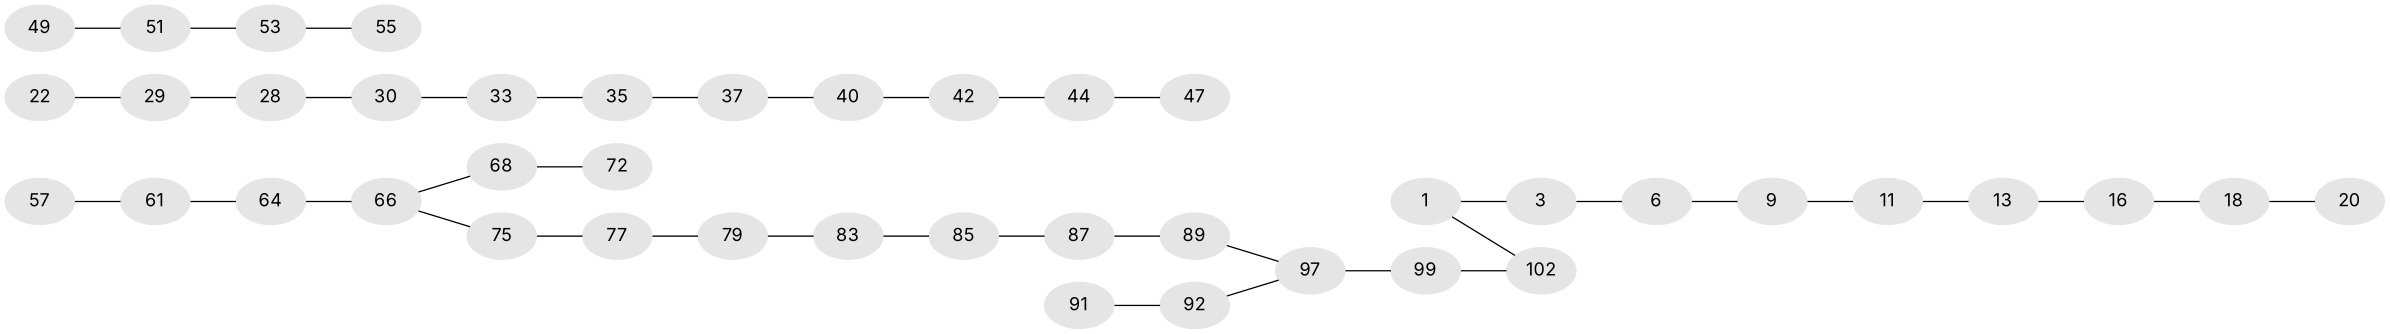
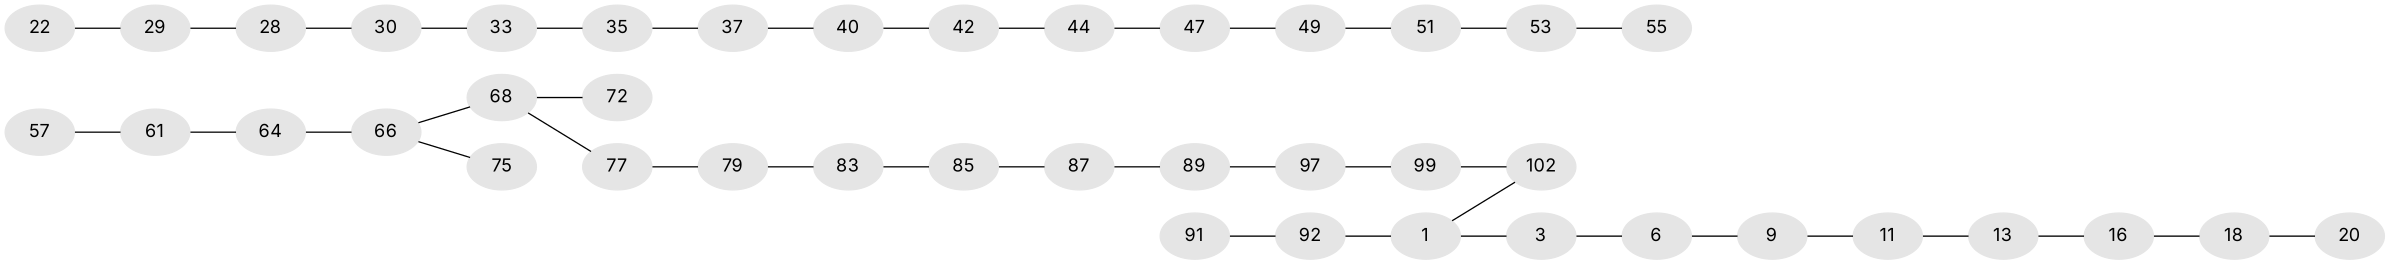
none -> (1253, 28)
(560, 236) -> (560, 132)
(1253, 288) -> (1368, 236)
